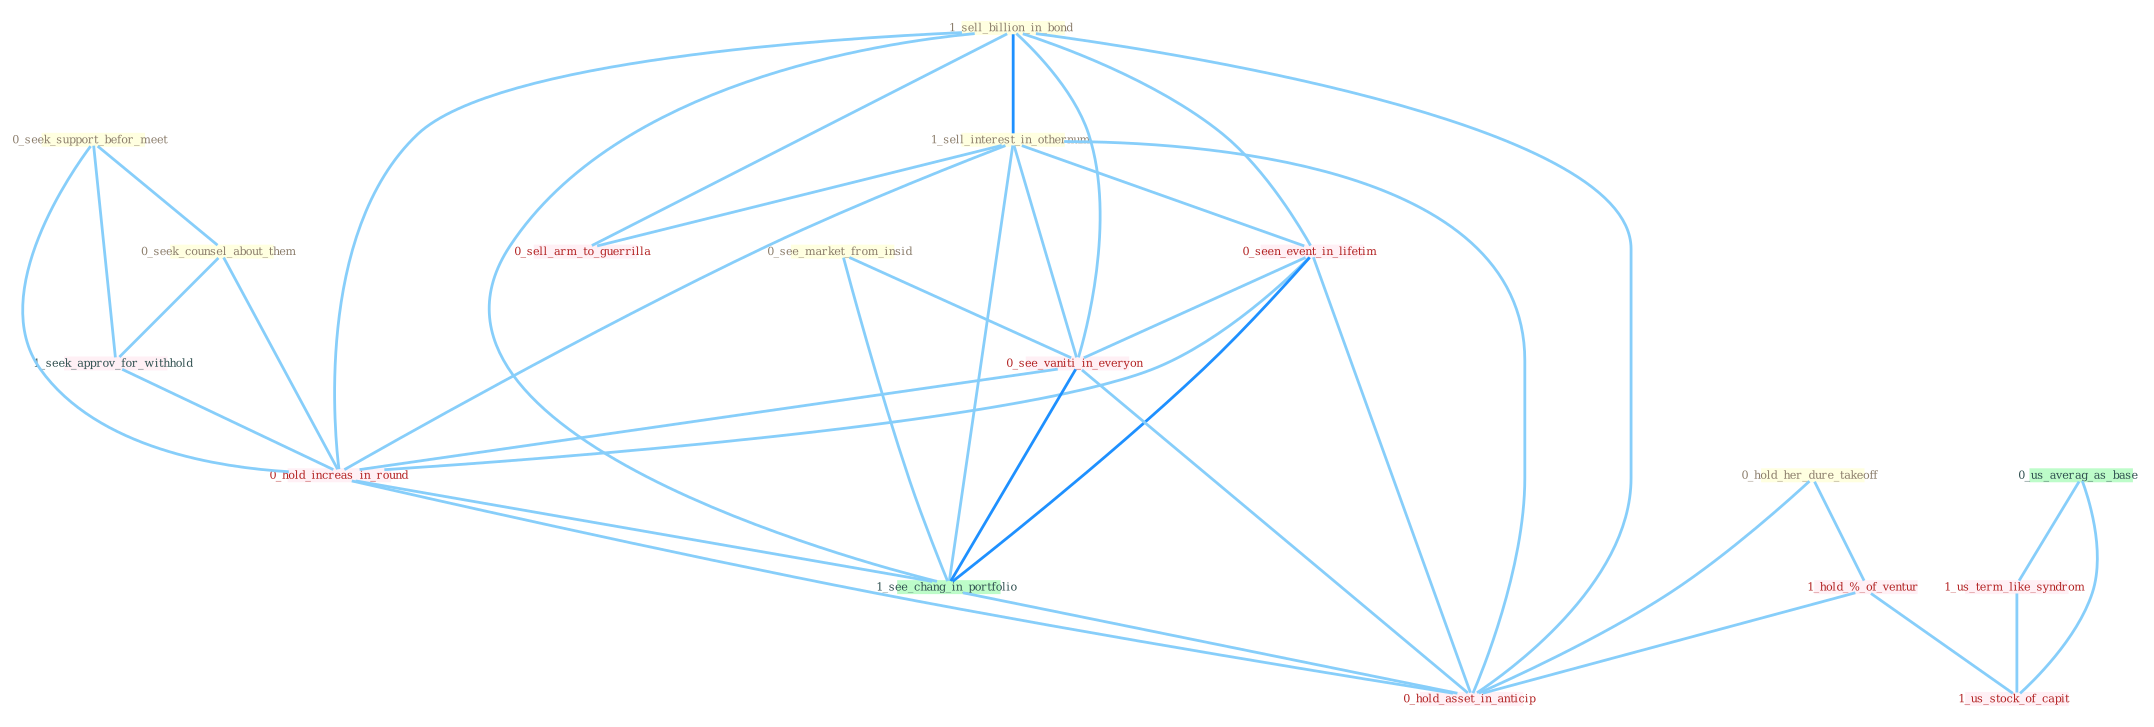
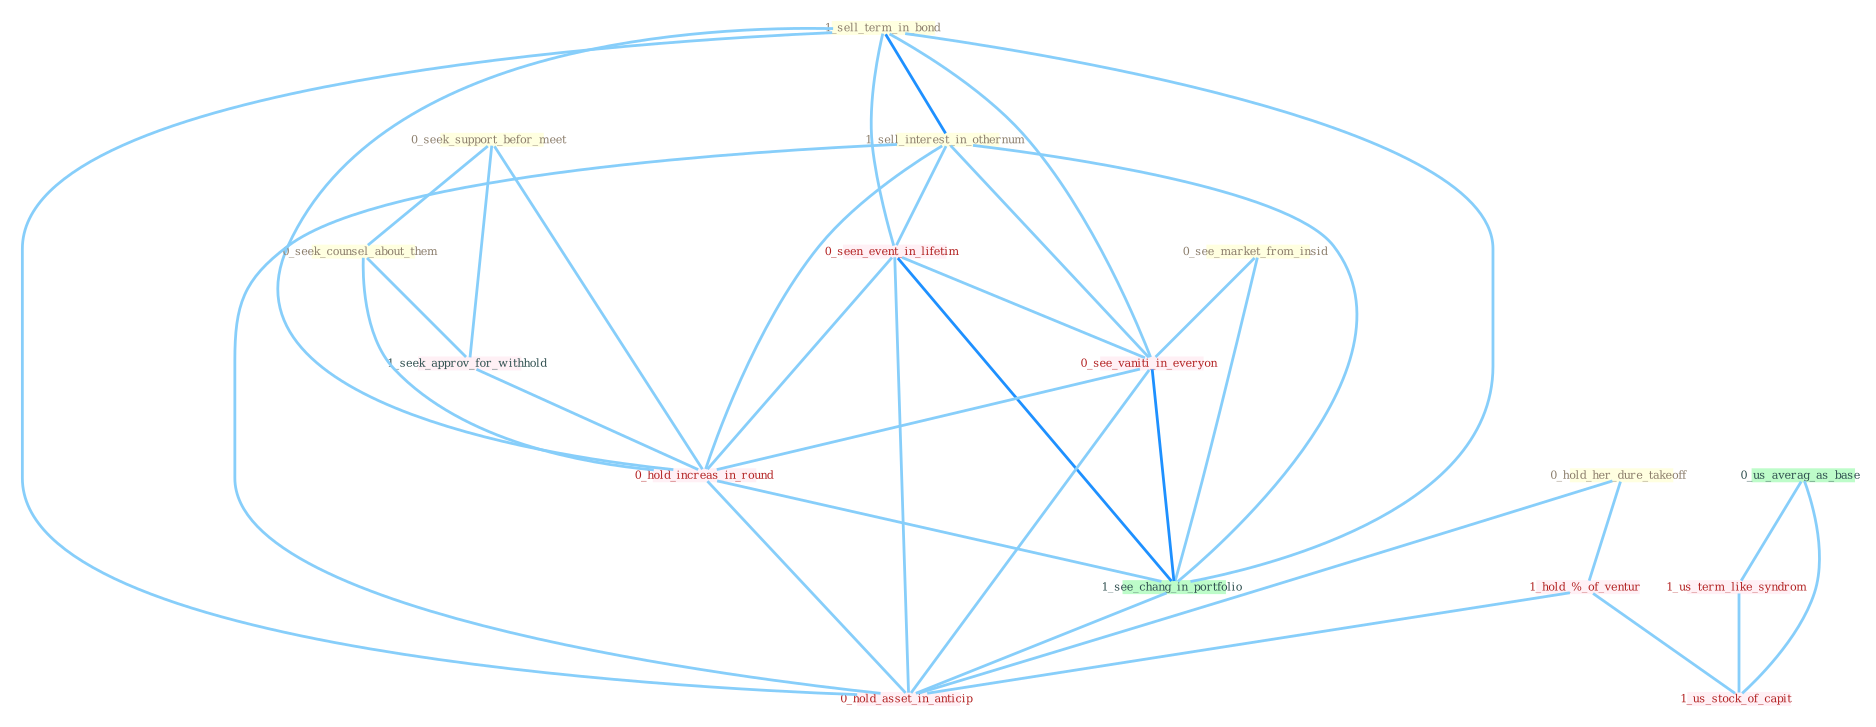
(1013, 28) -> (883, 28)
(585, 252) -> none
